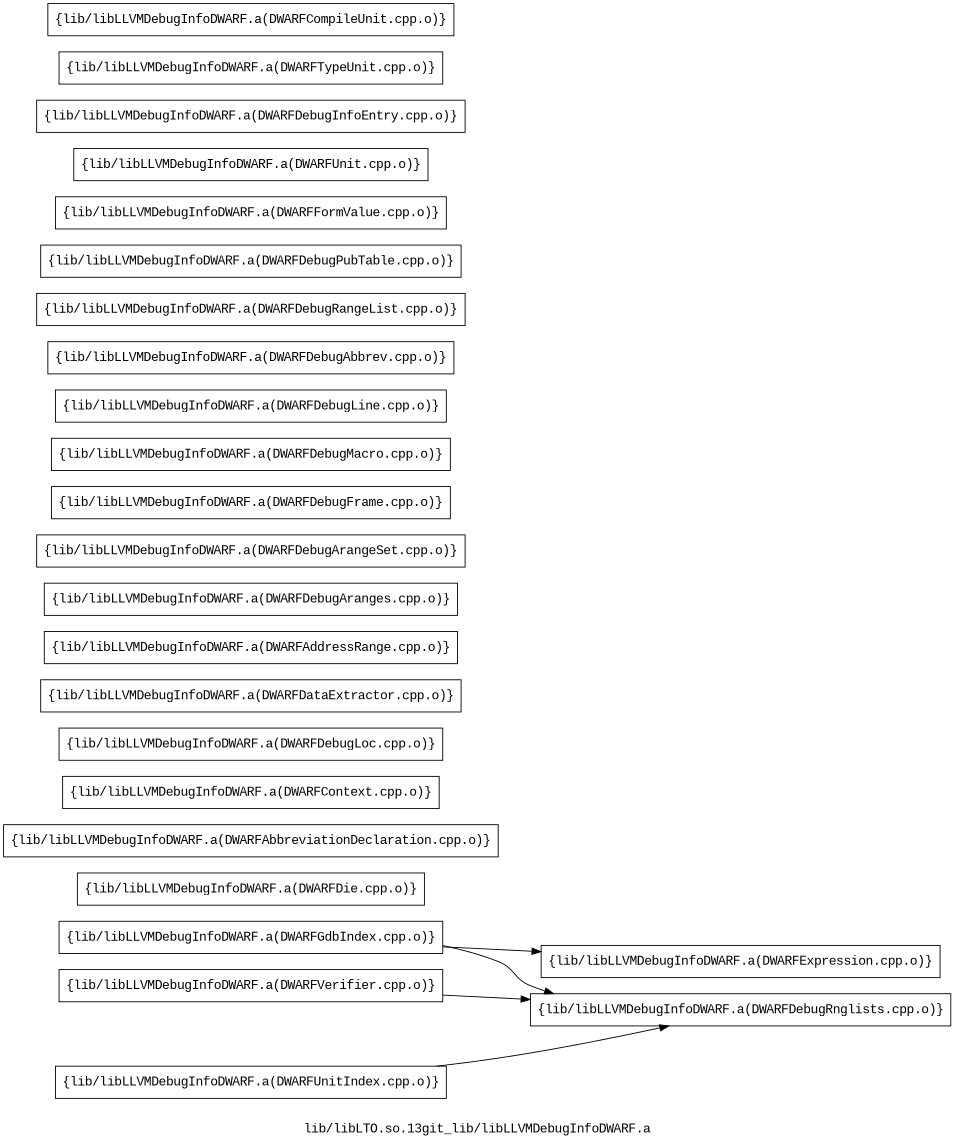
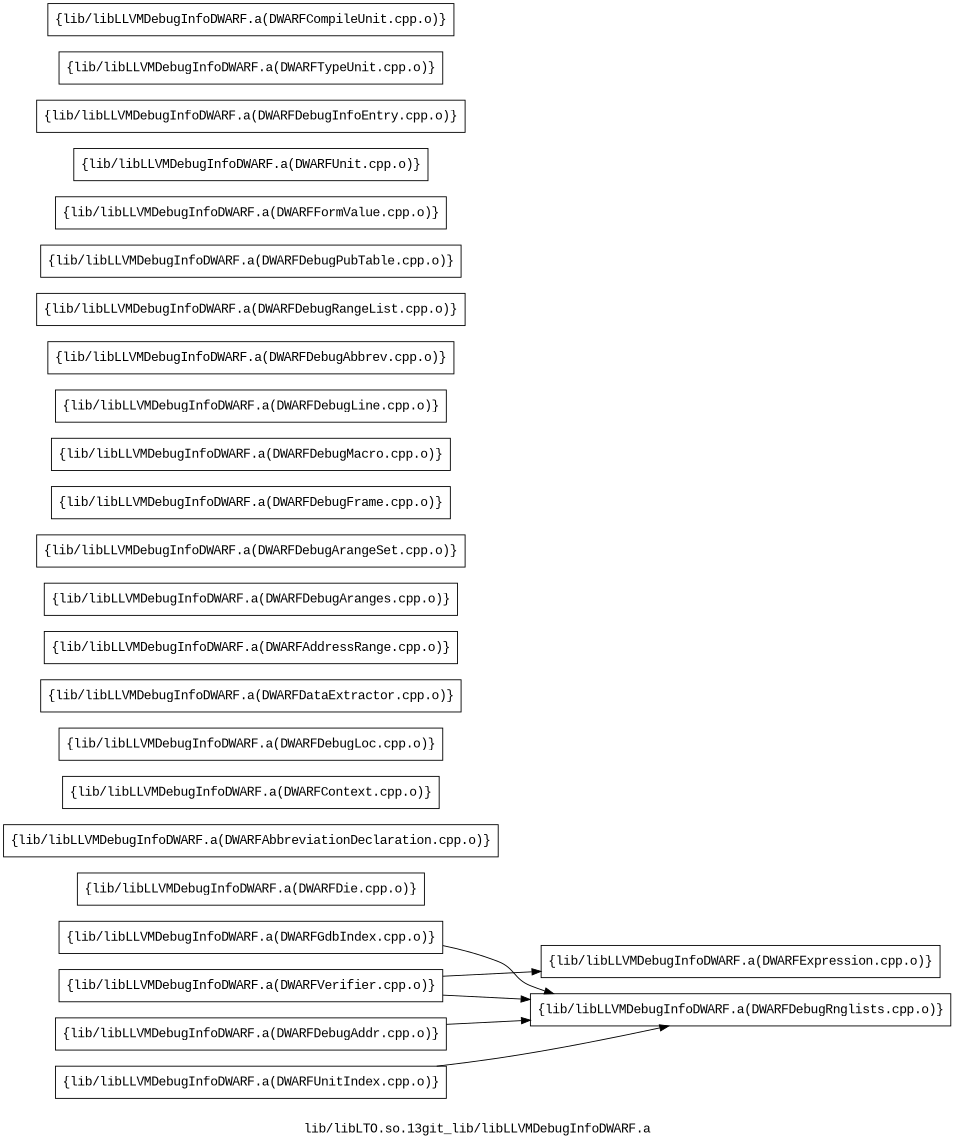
(487, 949) -> (487, 974)
none -> (251, 1034)
